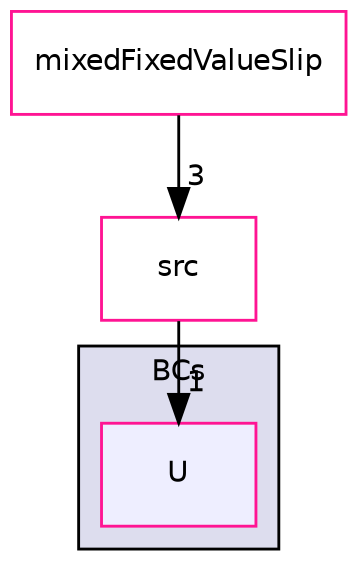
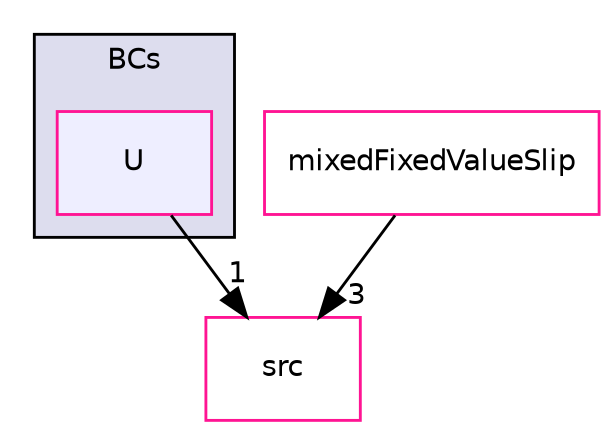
(179, 363) -> (200, 255)
